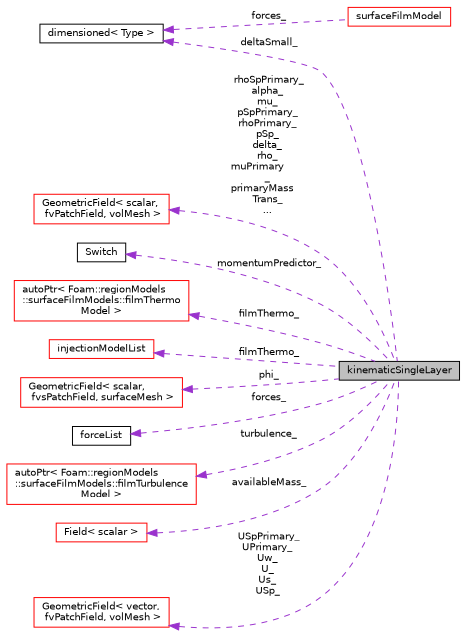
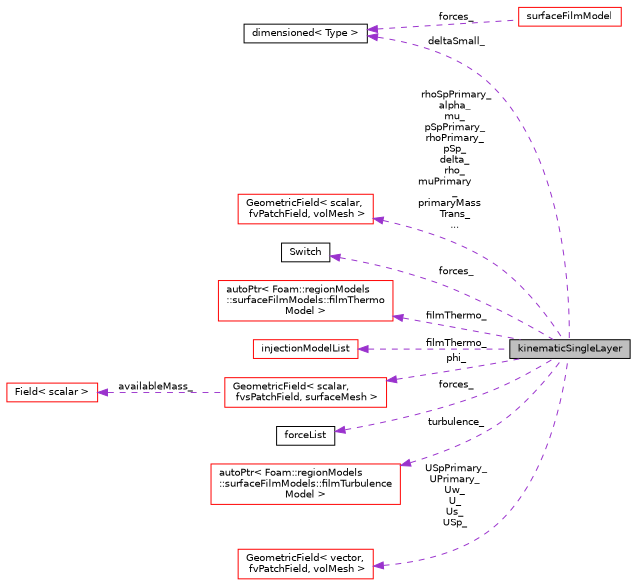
(268, 264) -> (455, 272)
(304, 498) -> (166, 392)
